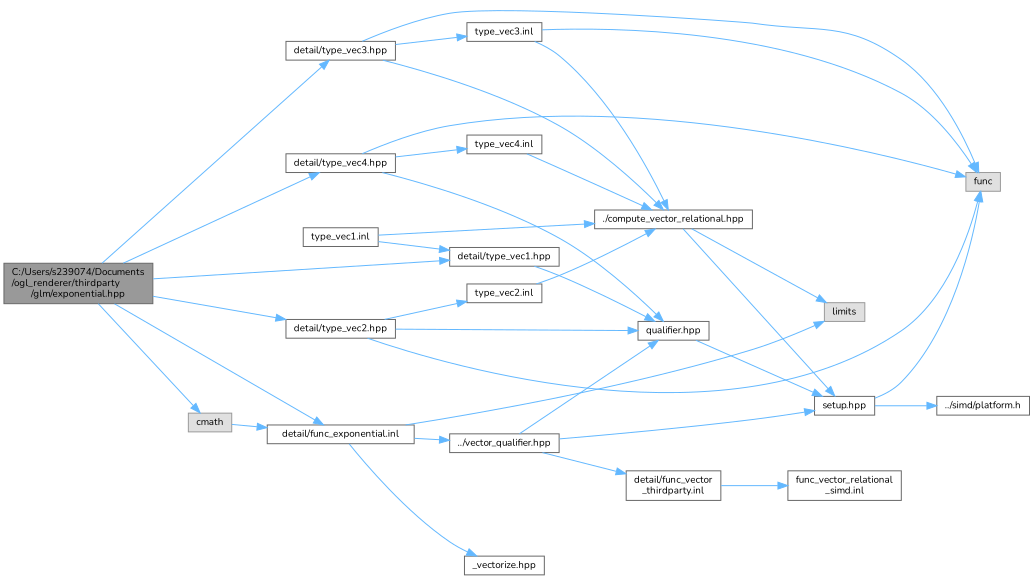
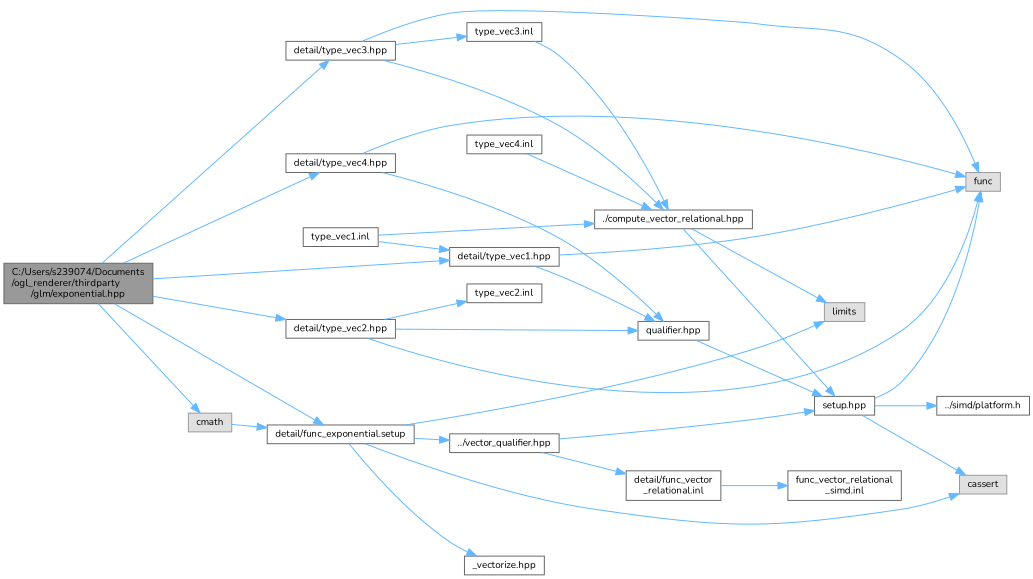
(775, 49) -> (760, 236)
(426, 153) -> none
(587, 263) -> none
(598, 381) -> none
(341, 434) -> (341, 434)
none -> (983, 485)
(674, 486) -> (674, 486)
